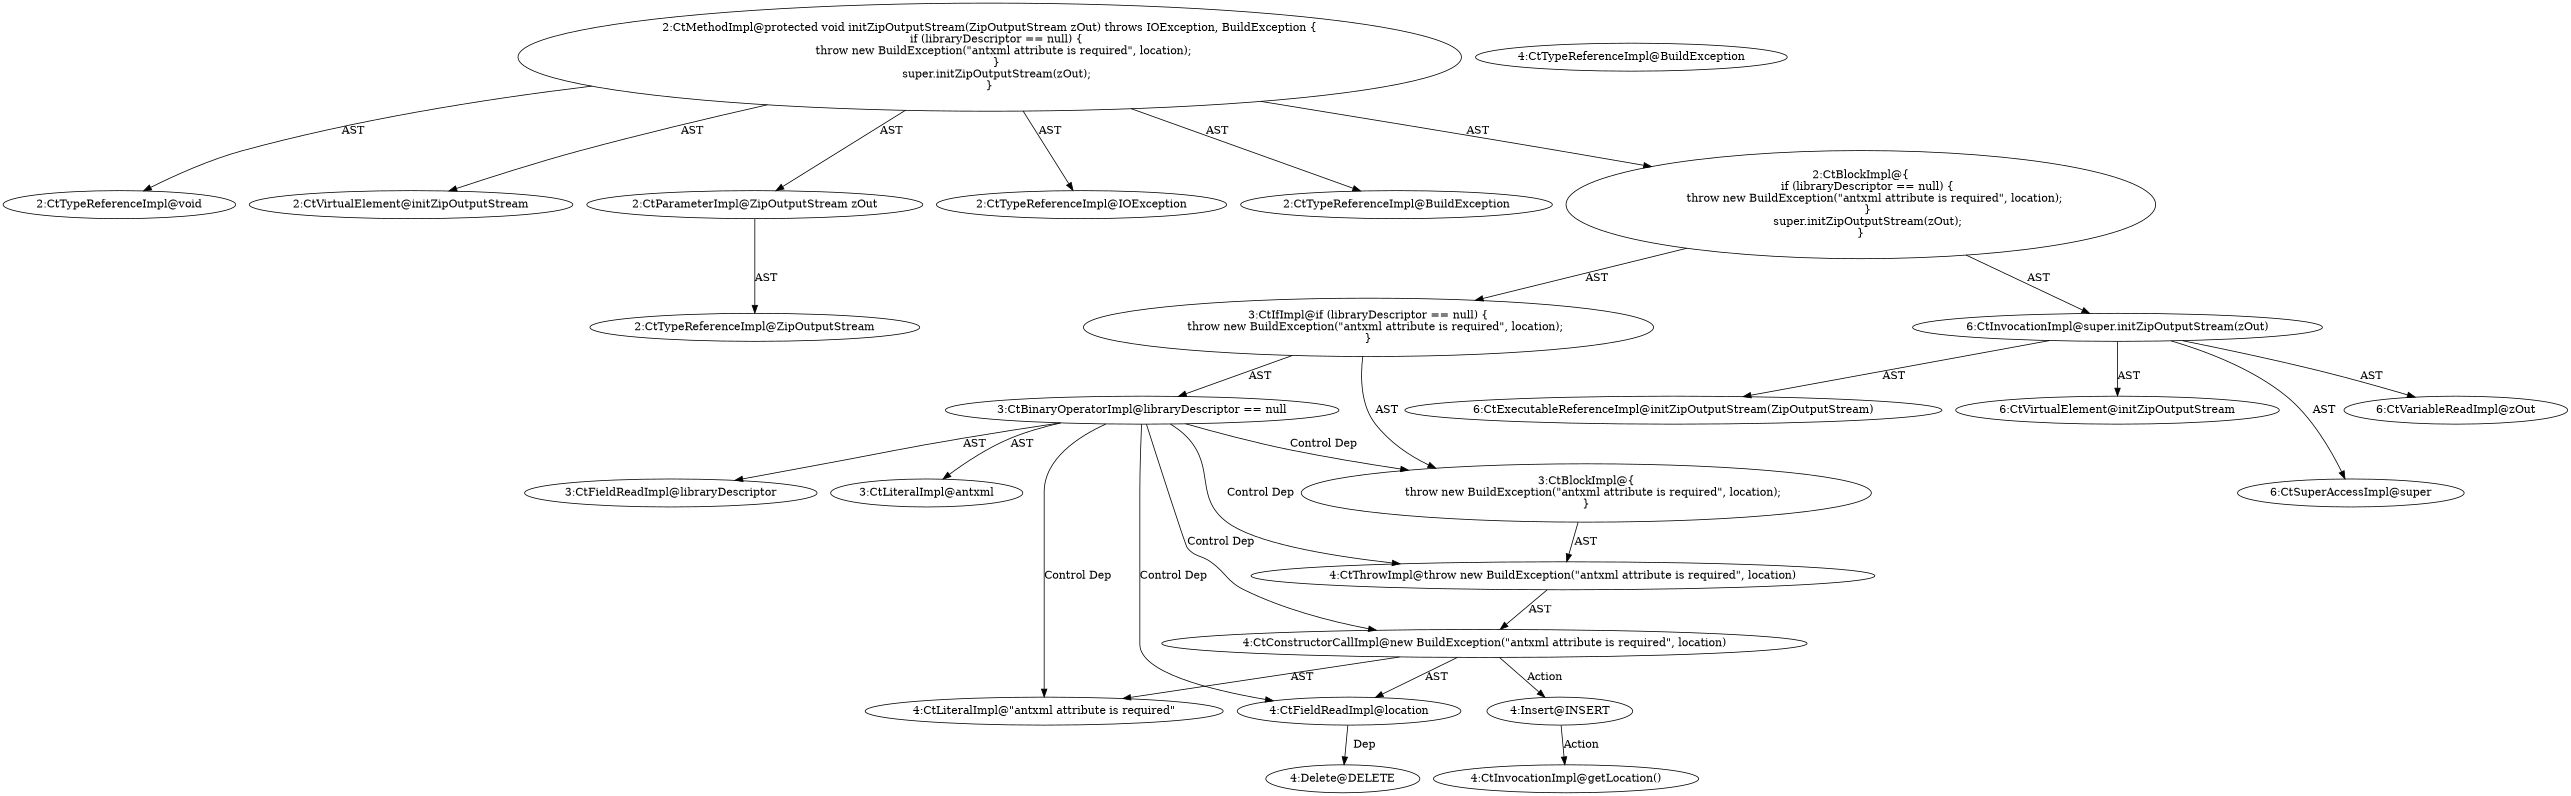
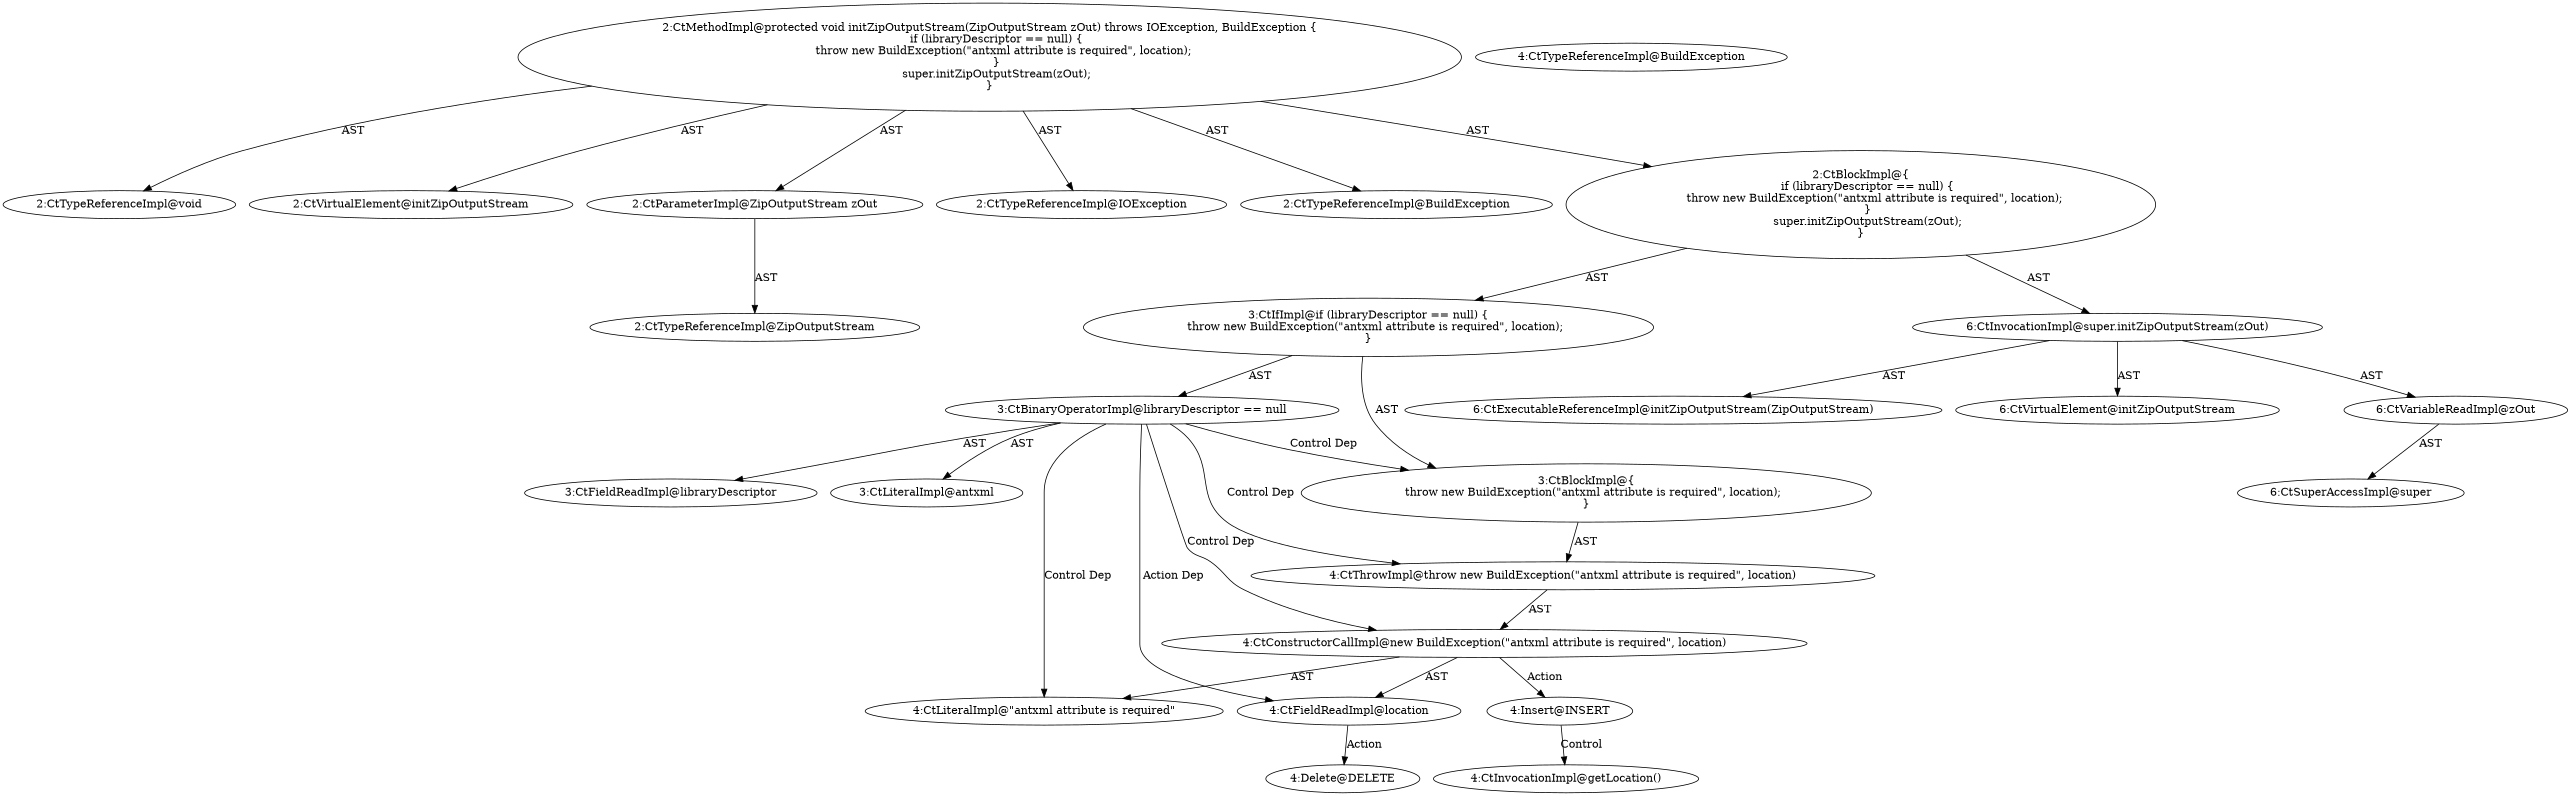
(2273, 386) -> (2406, 449)
(1174, 576) -> (1174, 576)
(1365, 745) -> (1365, 745)
(1582, 745) -> (1582, 745)
